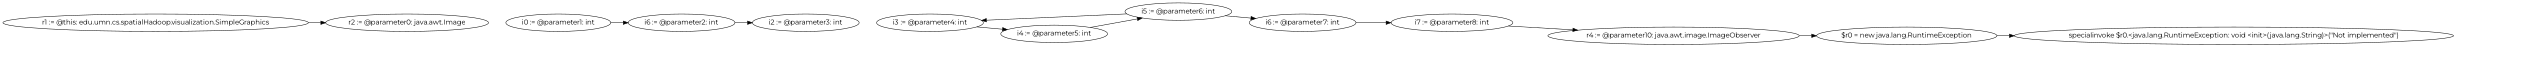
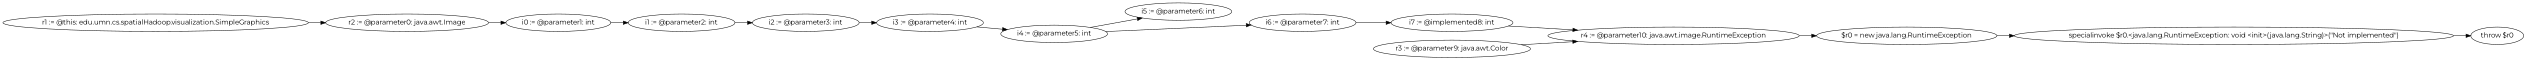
(1057, 17) -> (865, 23)
(1238, 17) -> (1176, 28)
none -> (495, 23)
(682, 23) -> (682, 23)
(1452, 23) -> (1452, 23)
(1674, 36) -> (1674, 36)
none -> (2497, 36)
none -> (1452, 49)
